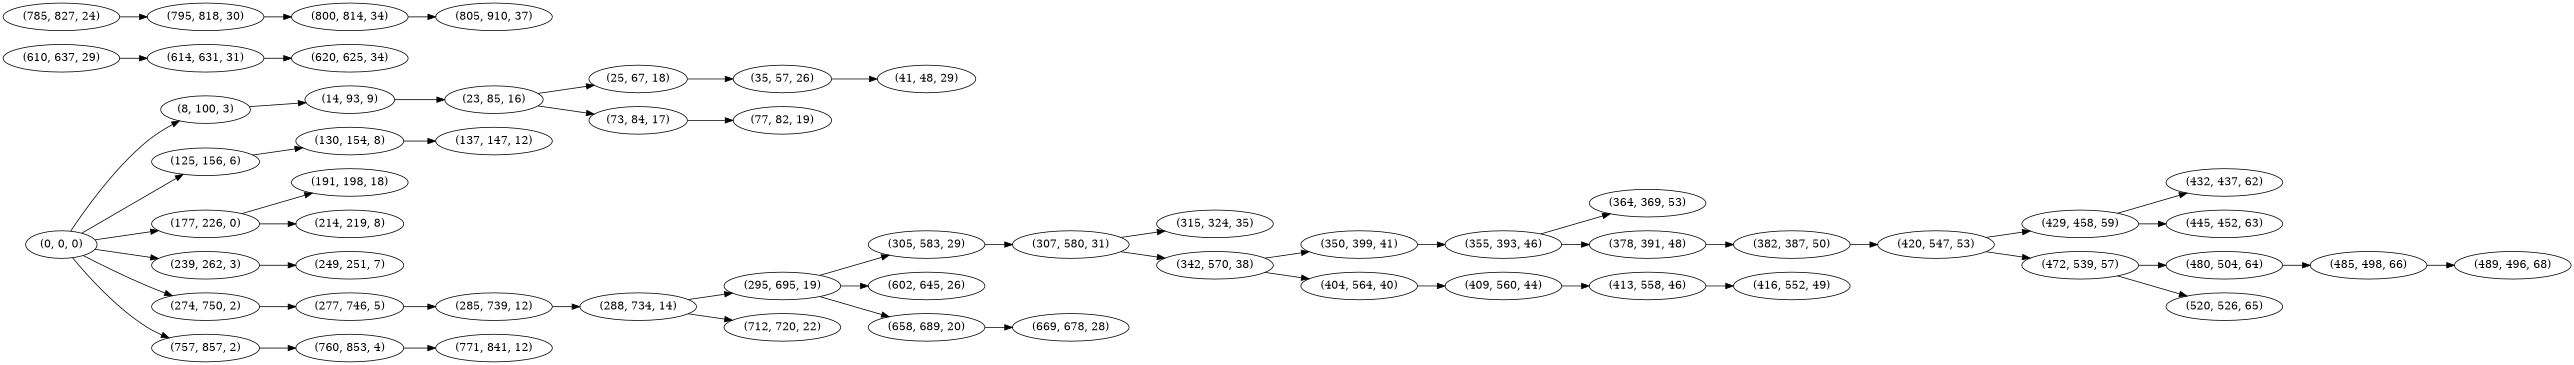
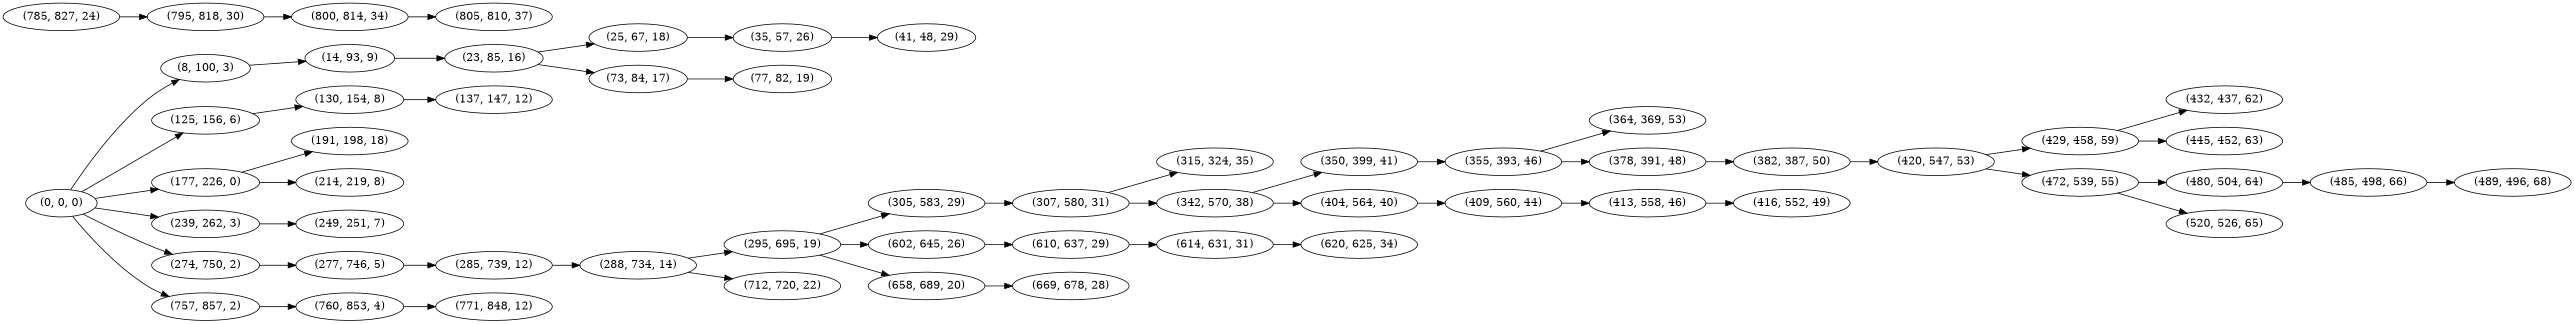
(494, 17) -> (494, 17)
none -> (995, 245)
(2080, 265) -> (2080, 182)
(494, 348) -> (494, 307)
